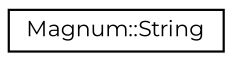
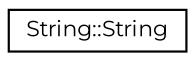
(116, 31) -> (98, 31)
